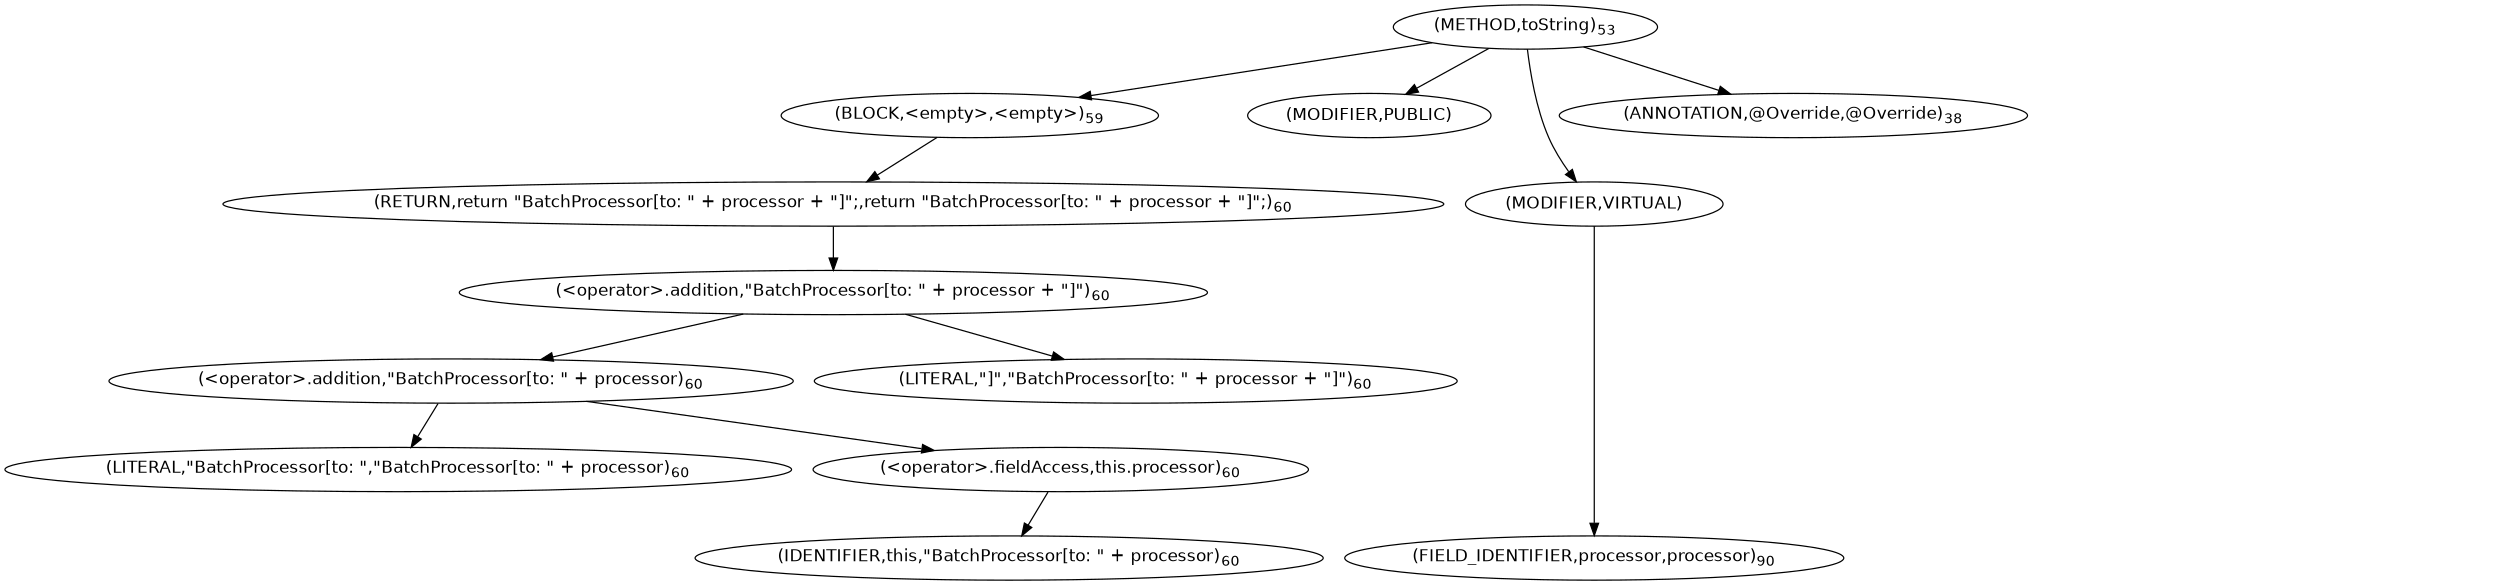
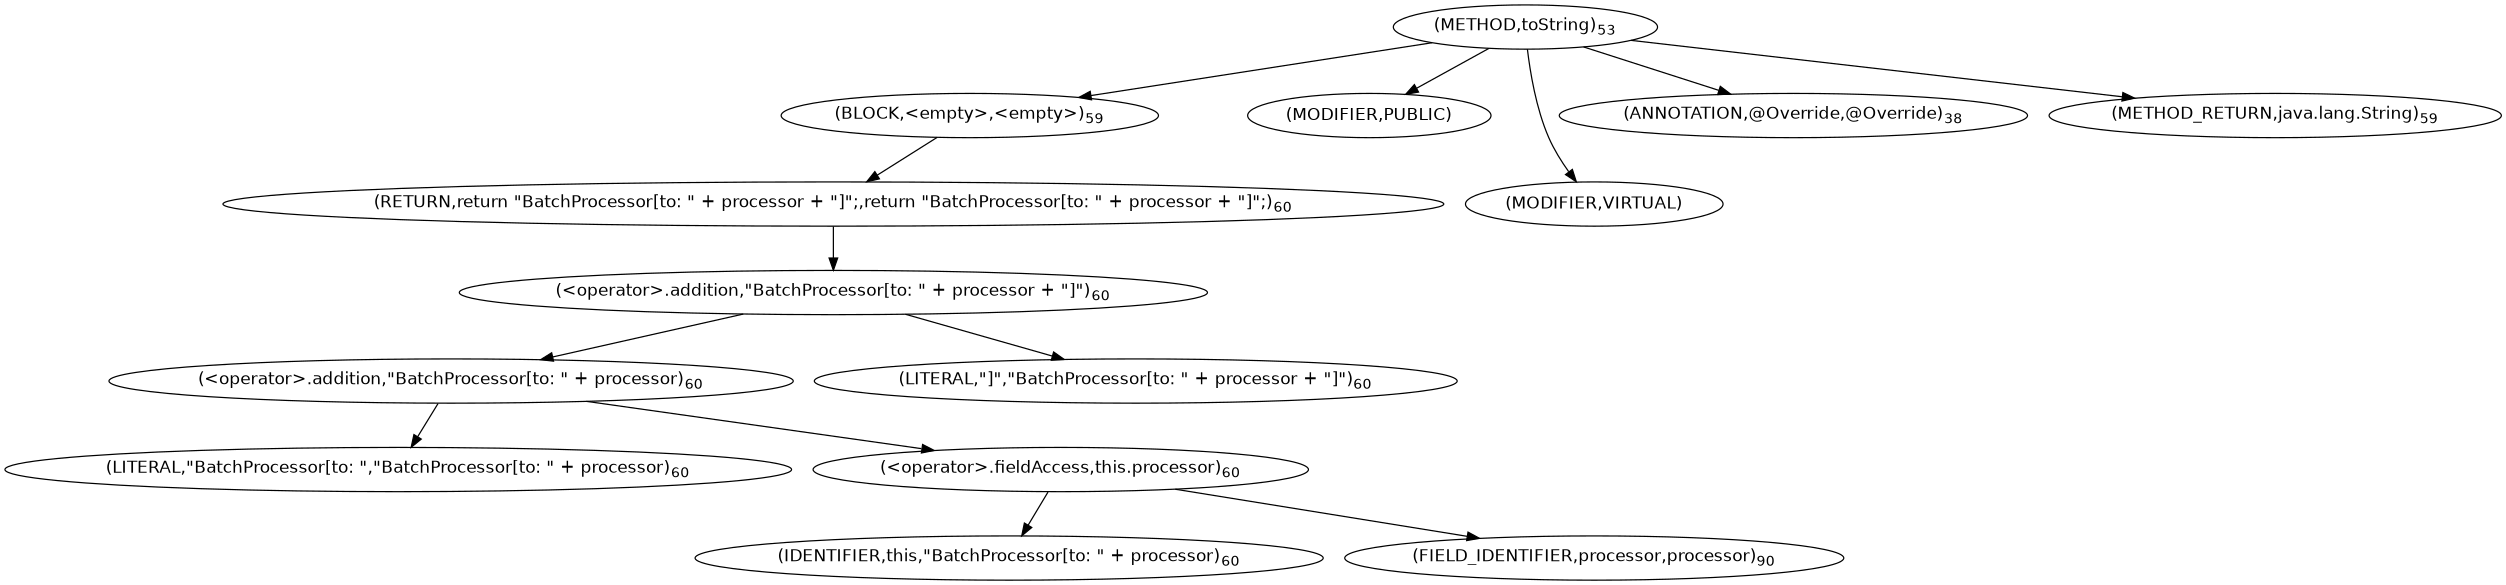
none -> (2275, 116)
(1594, 375) -> (1321, 513)
